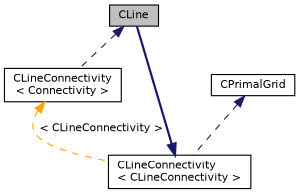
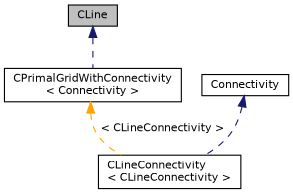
(63, 85) -> (93, 85)
(154, 85) -> none
(253, 85) -> (245, 85)
